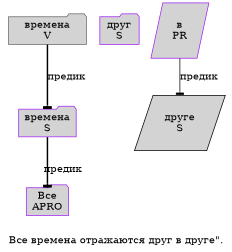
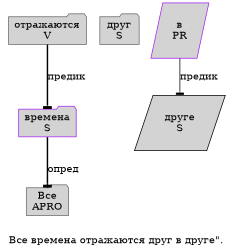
(47, 31) -> (47, 31)
(119, 31) -> (119, 31)
(63, 169) -> (63, 169)
(47, 202) -> (47, 202)
